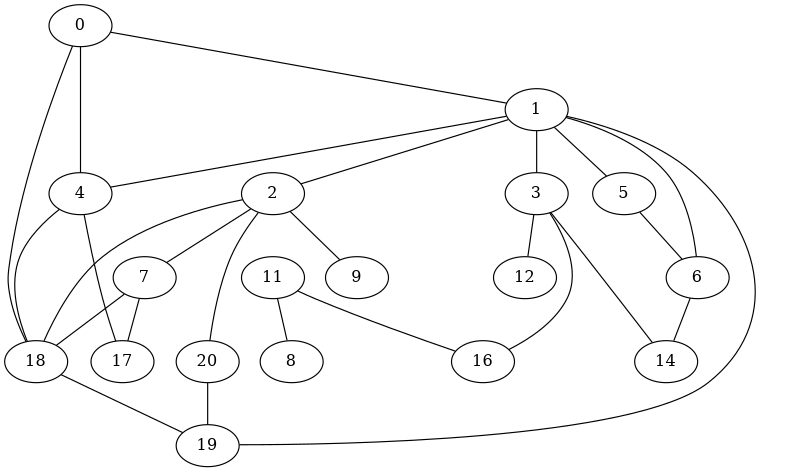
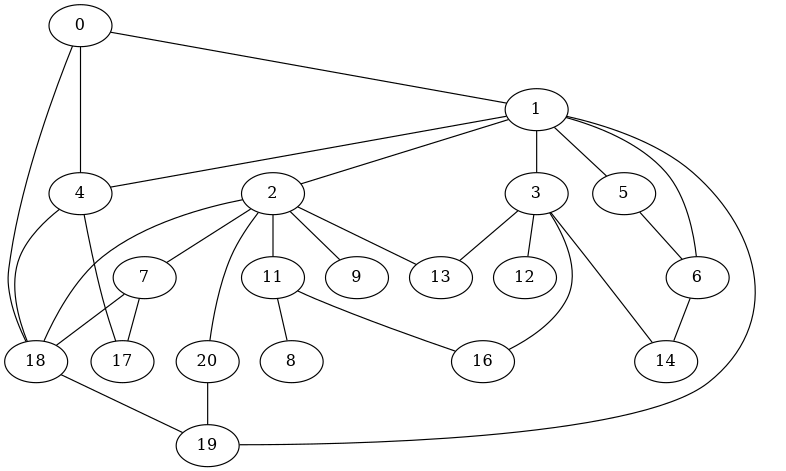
none -> (273, 236)
none -> (441, 278)
